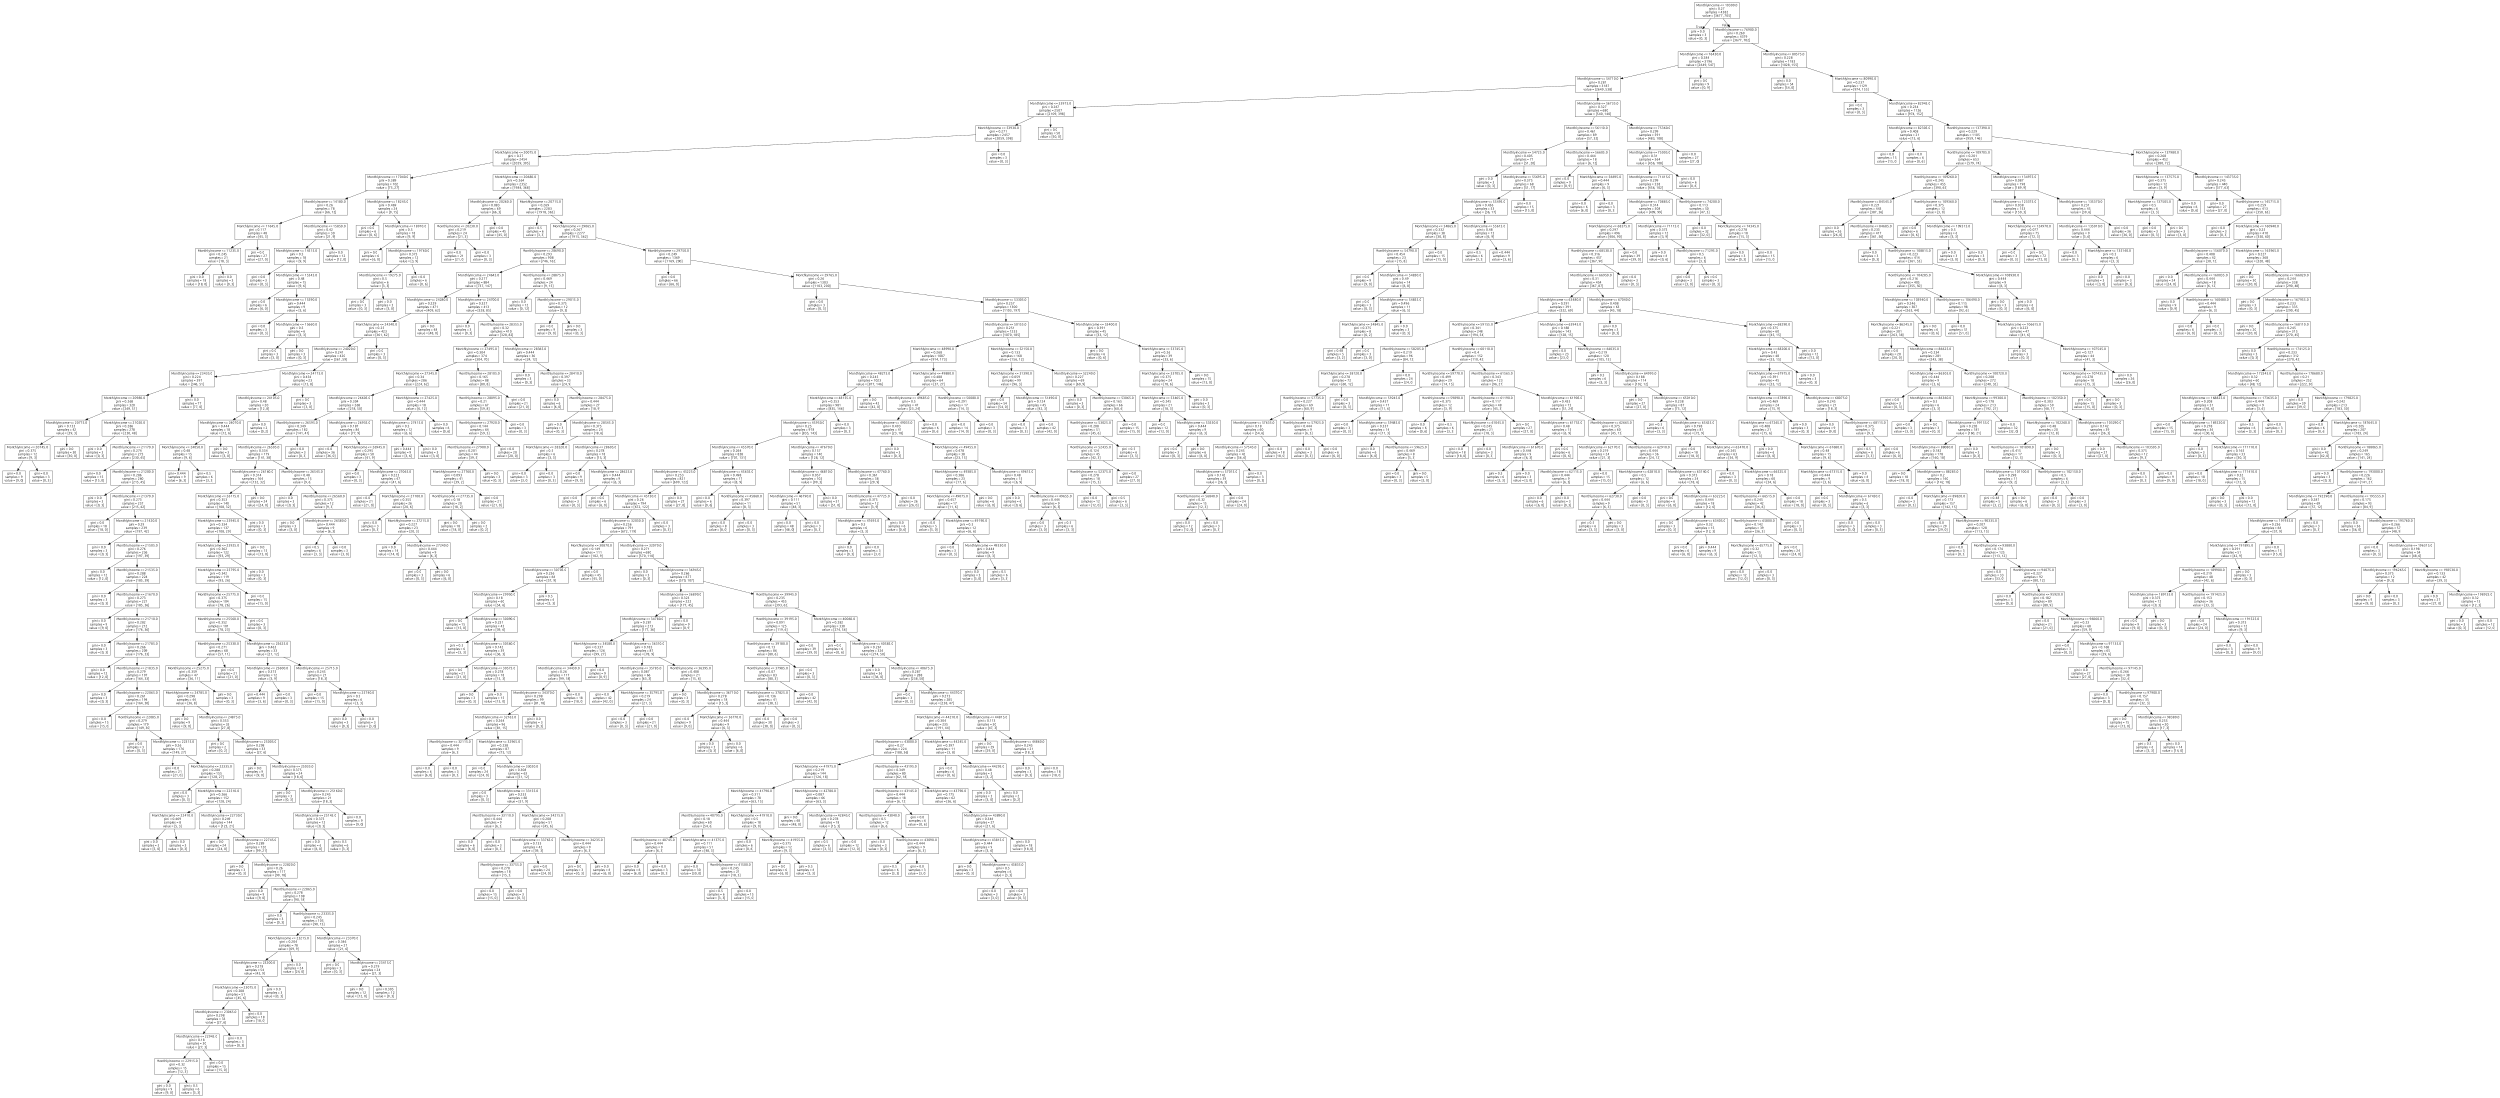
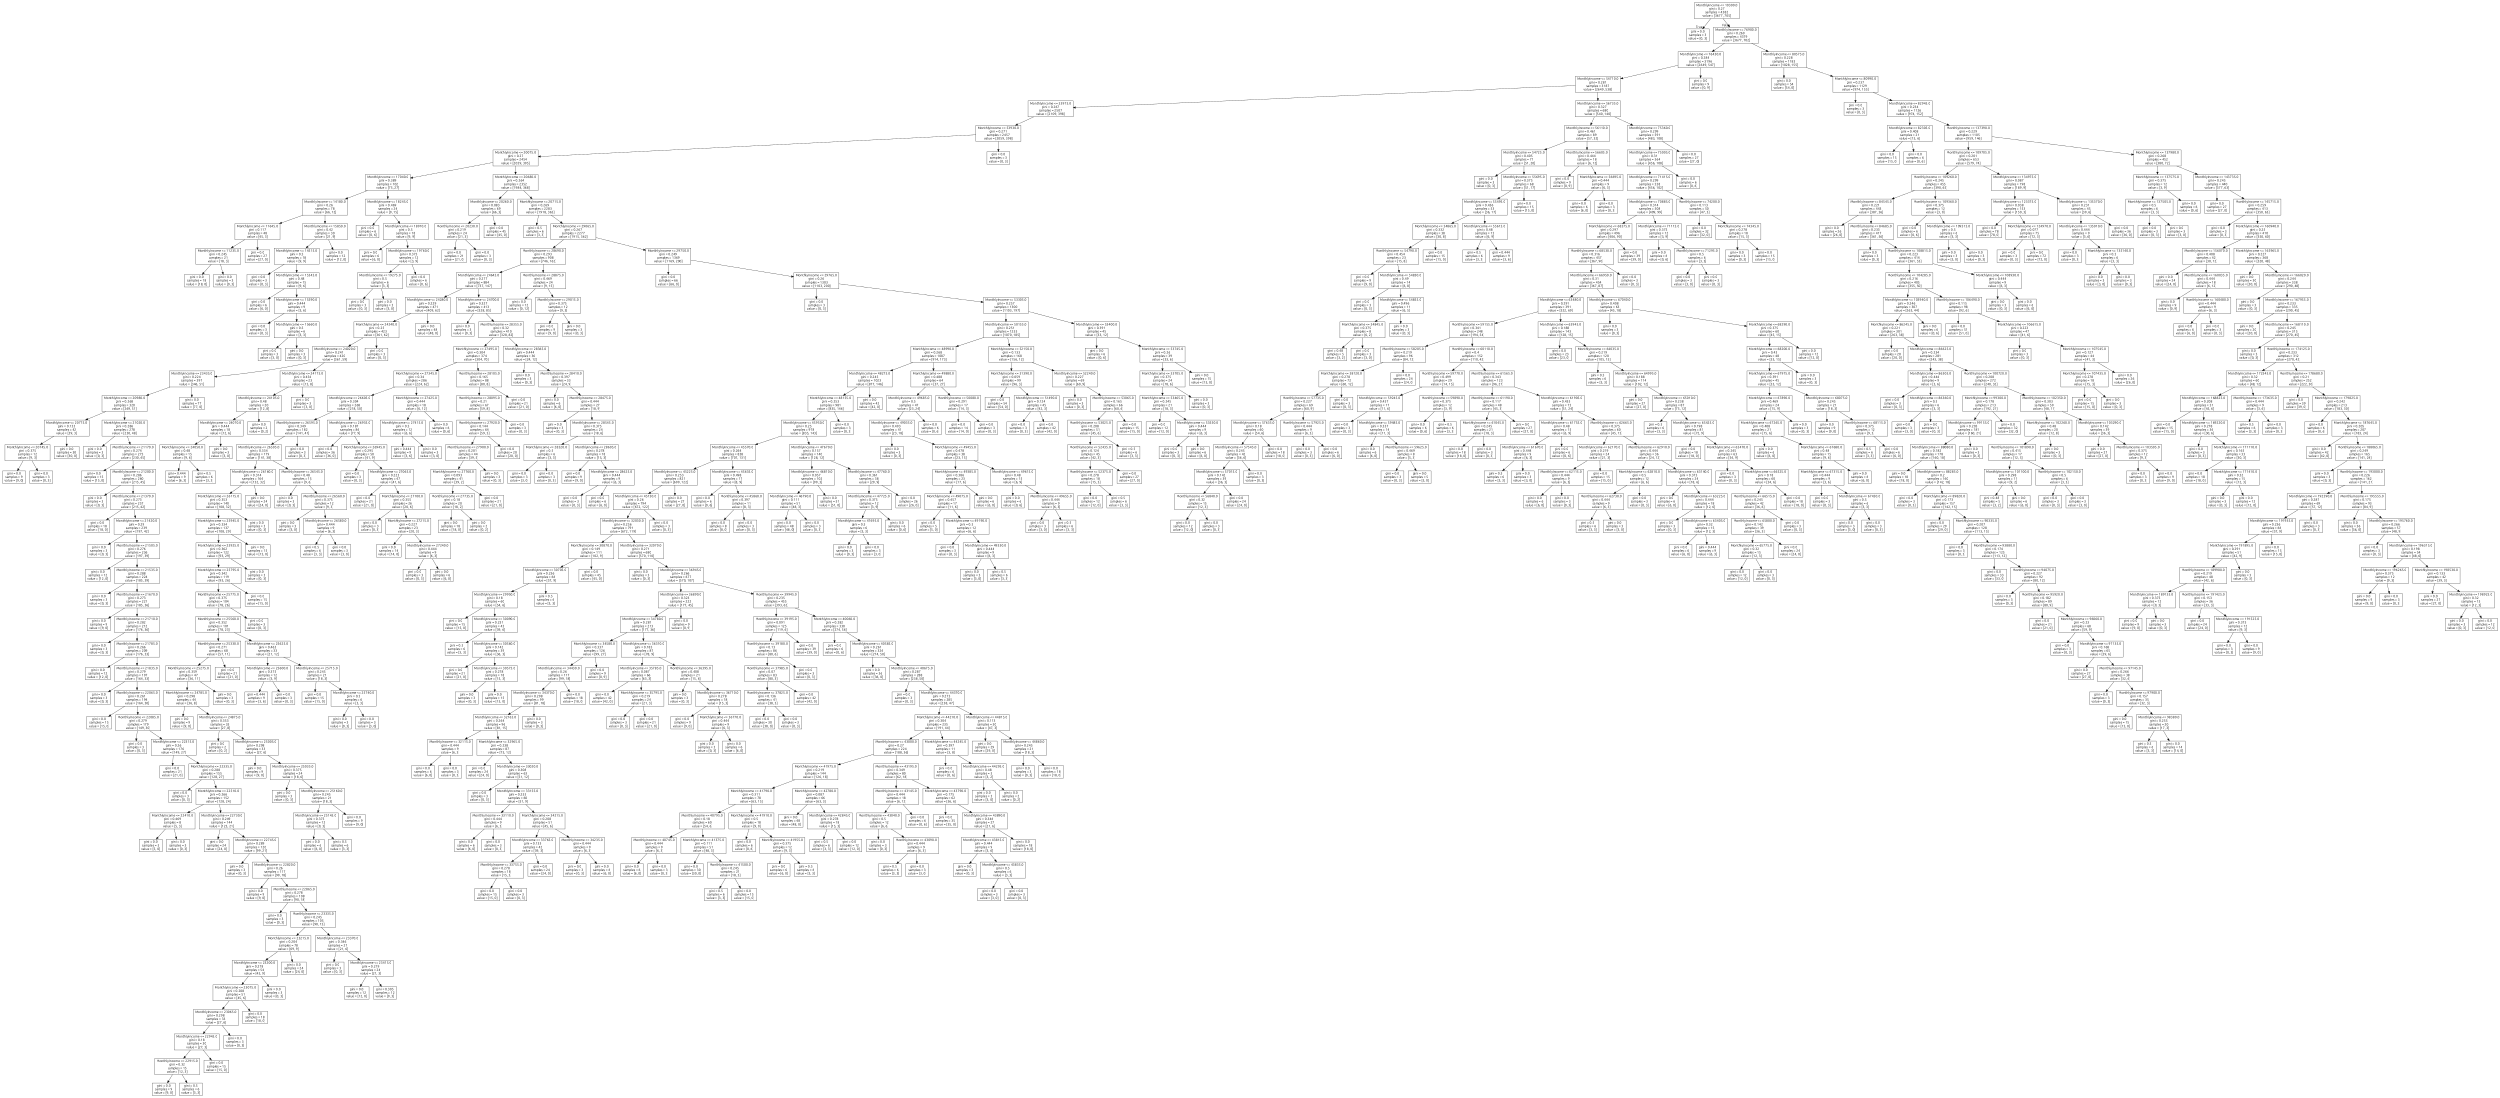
(1051, 133) -> none
none -> (1989, 232)
none -> (946, 821)
